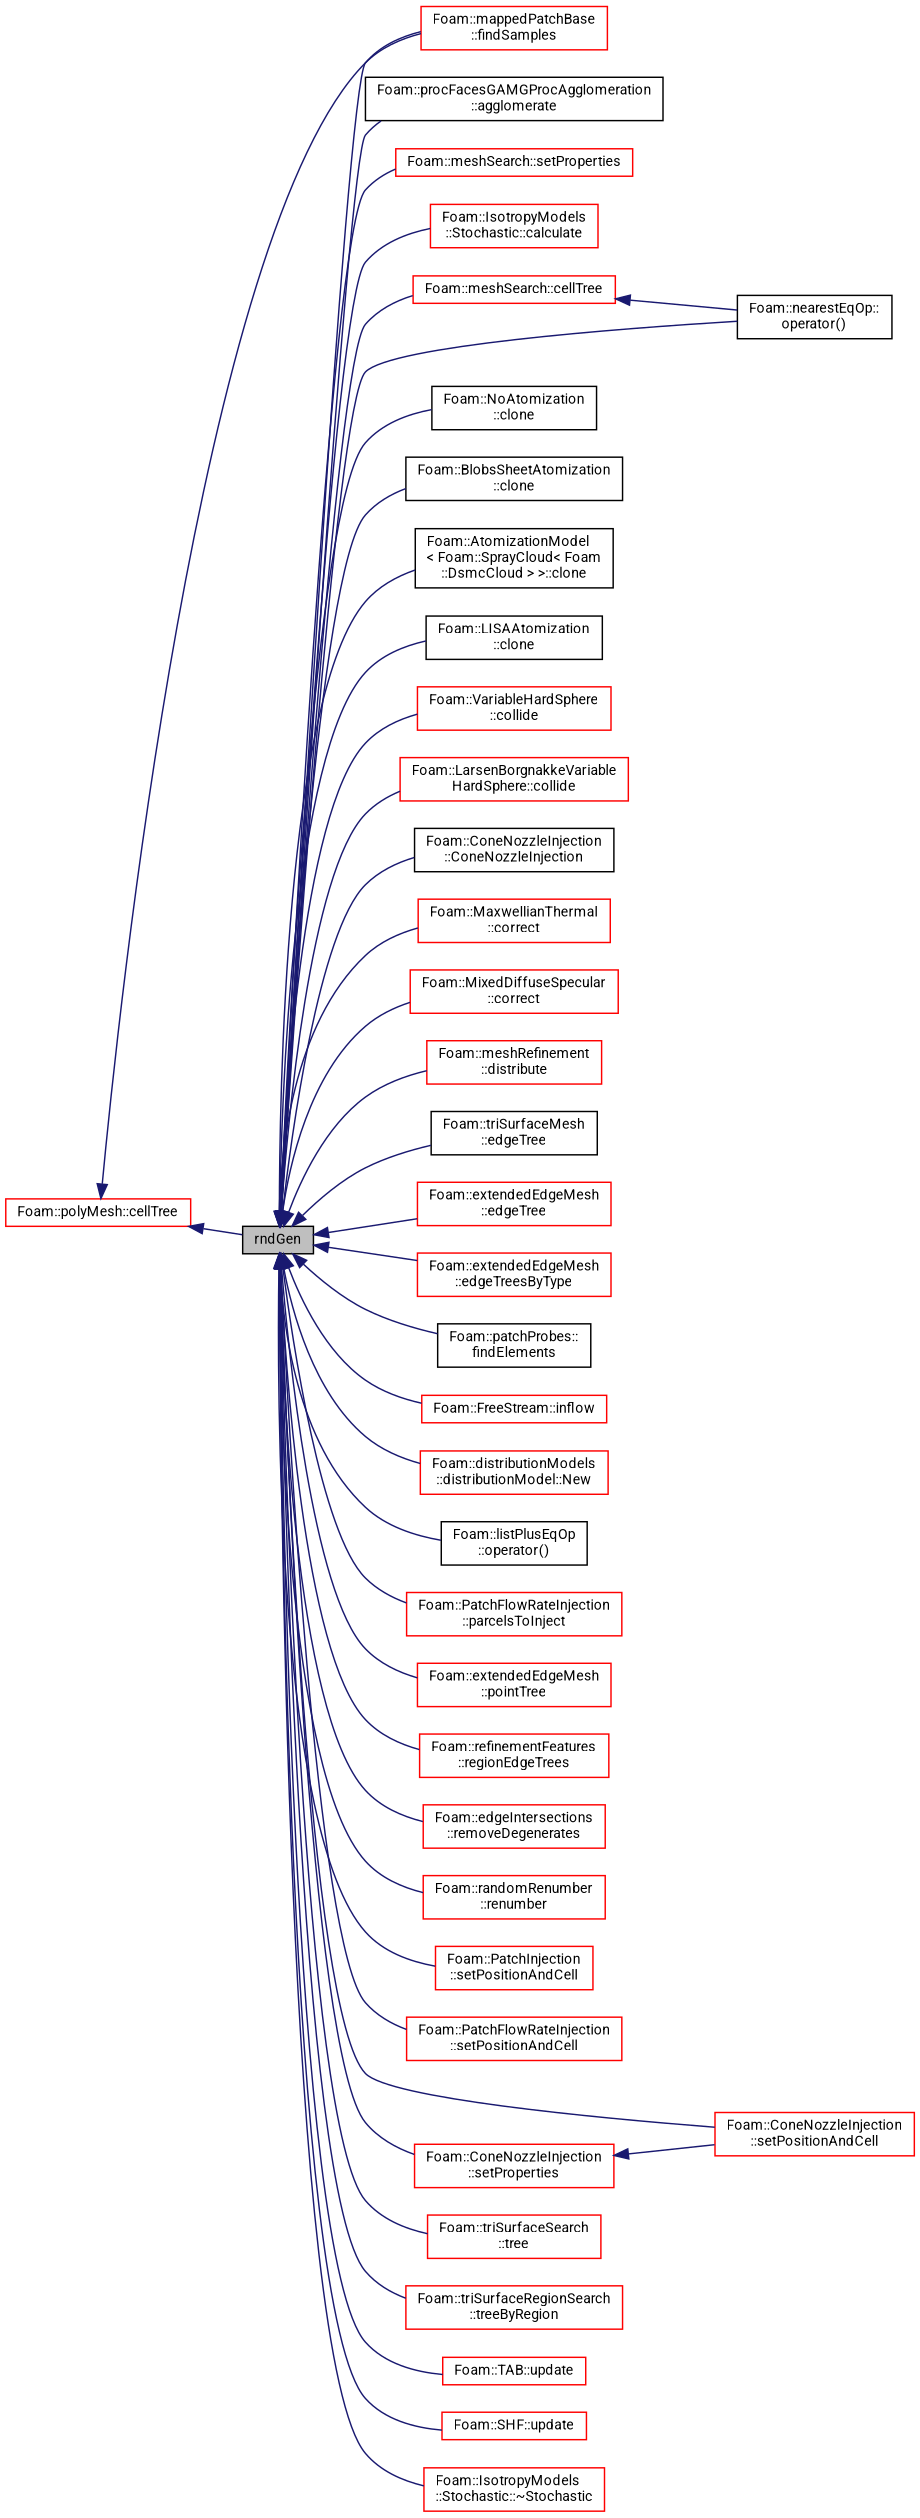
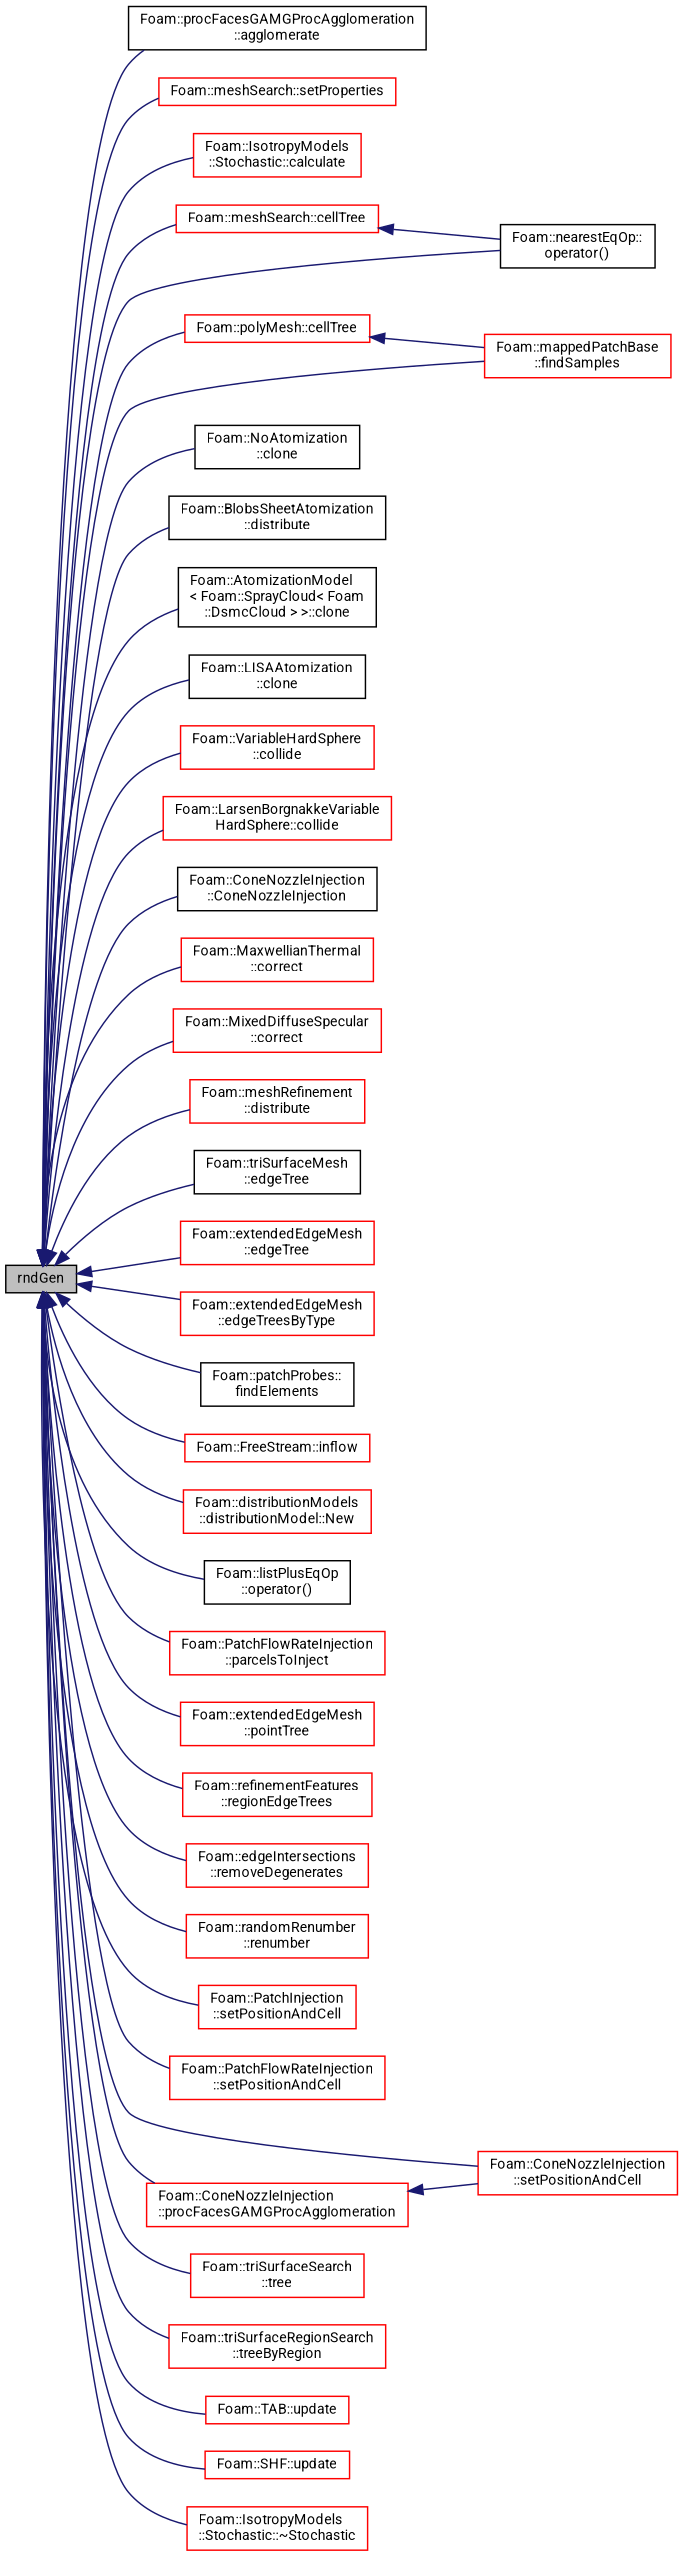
(514, 479) -> (277, 518)
(223, 1232) -> (66, 771)
(514, 2166) -> (277, 2205)
